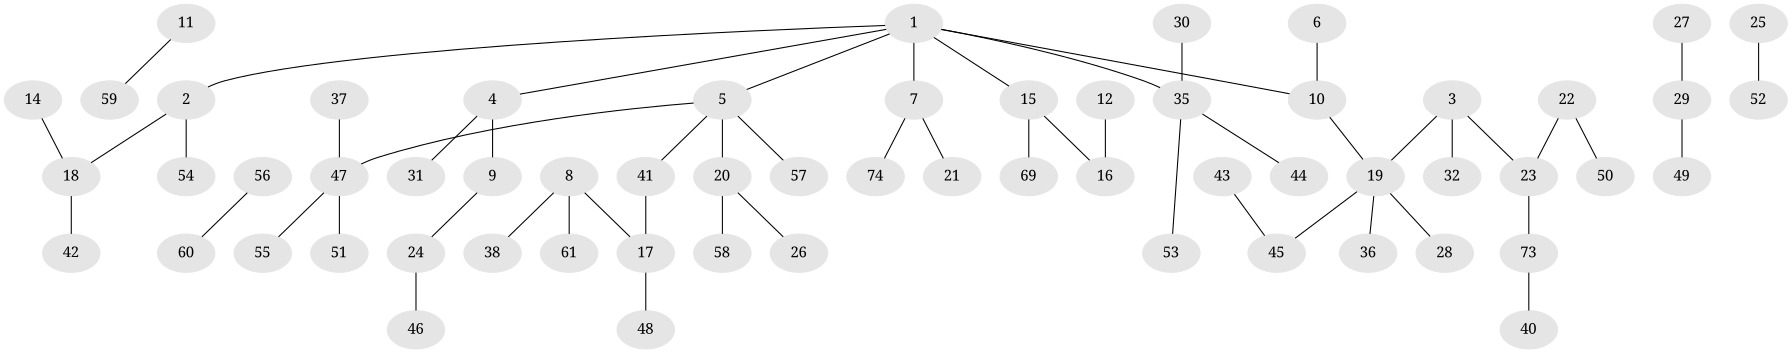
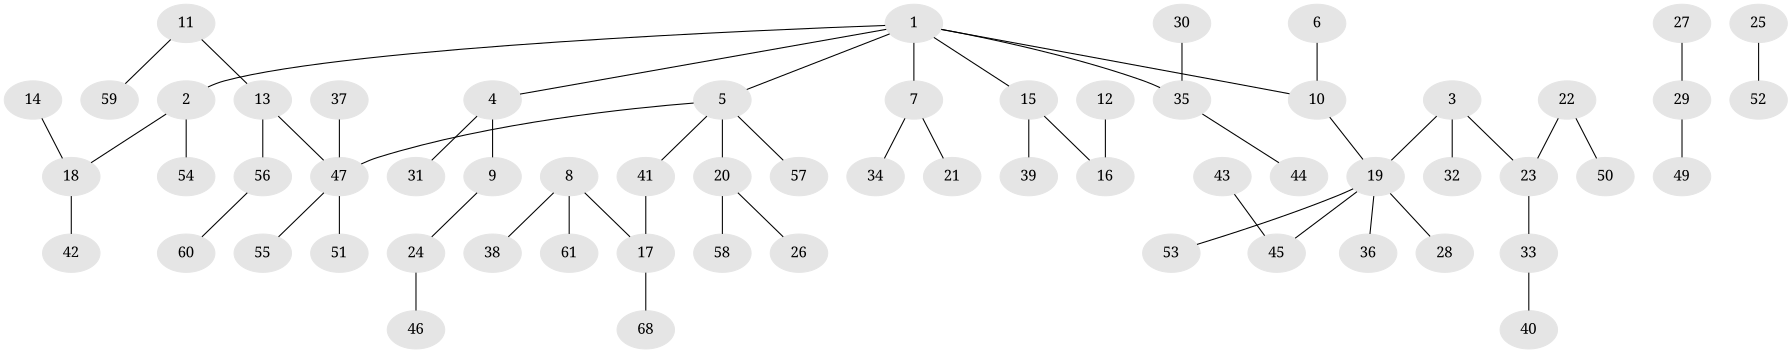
none -> (263, 100)
(876, 177) -> (876, 177)
(1029, 177) -> (1029, 177)
(1177, 177) -> (1276, 219)
(1529, 253) -> (1529, 253)
(646, 330) -> (646, 330)
